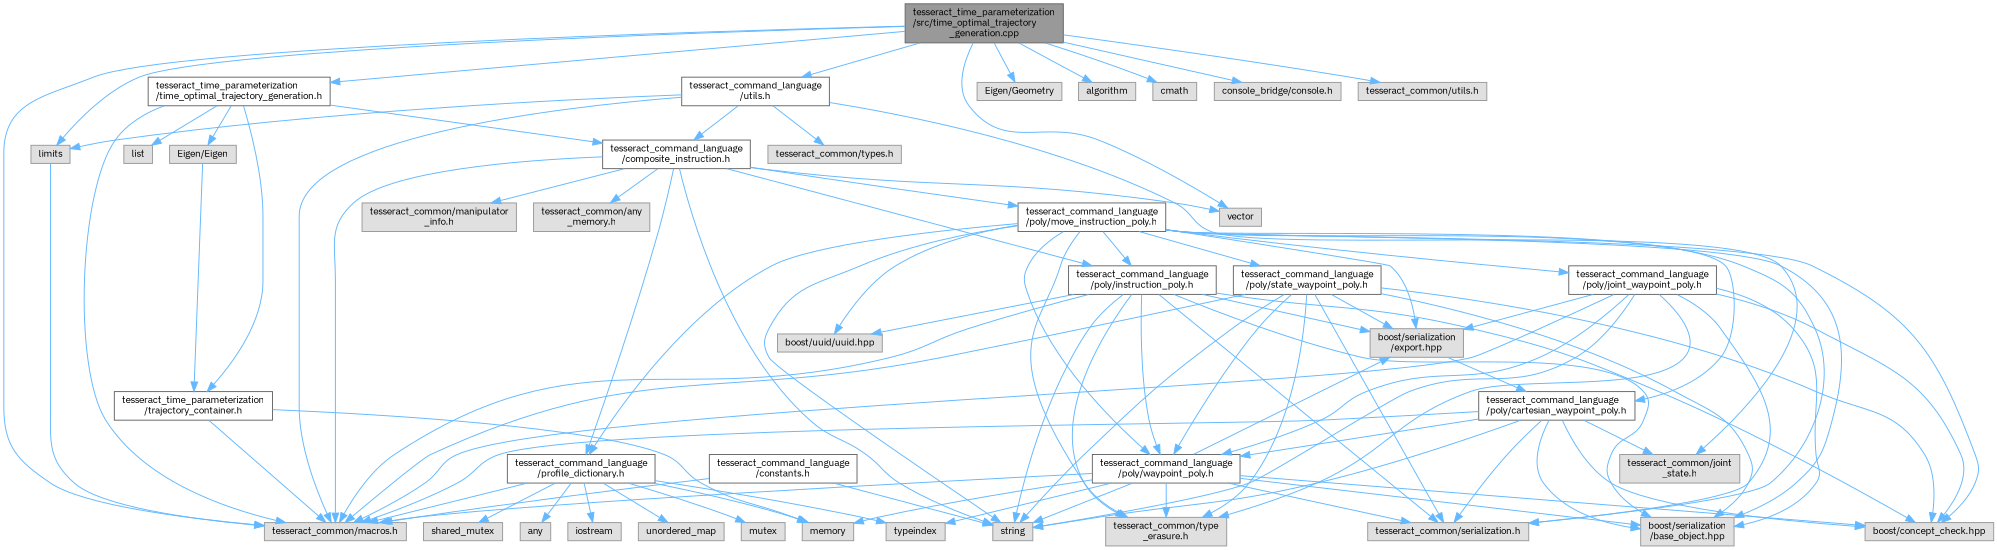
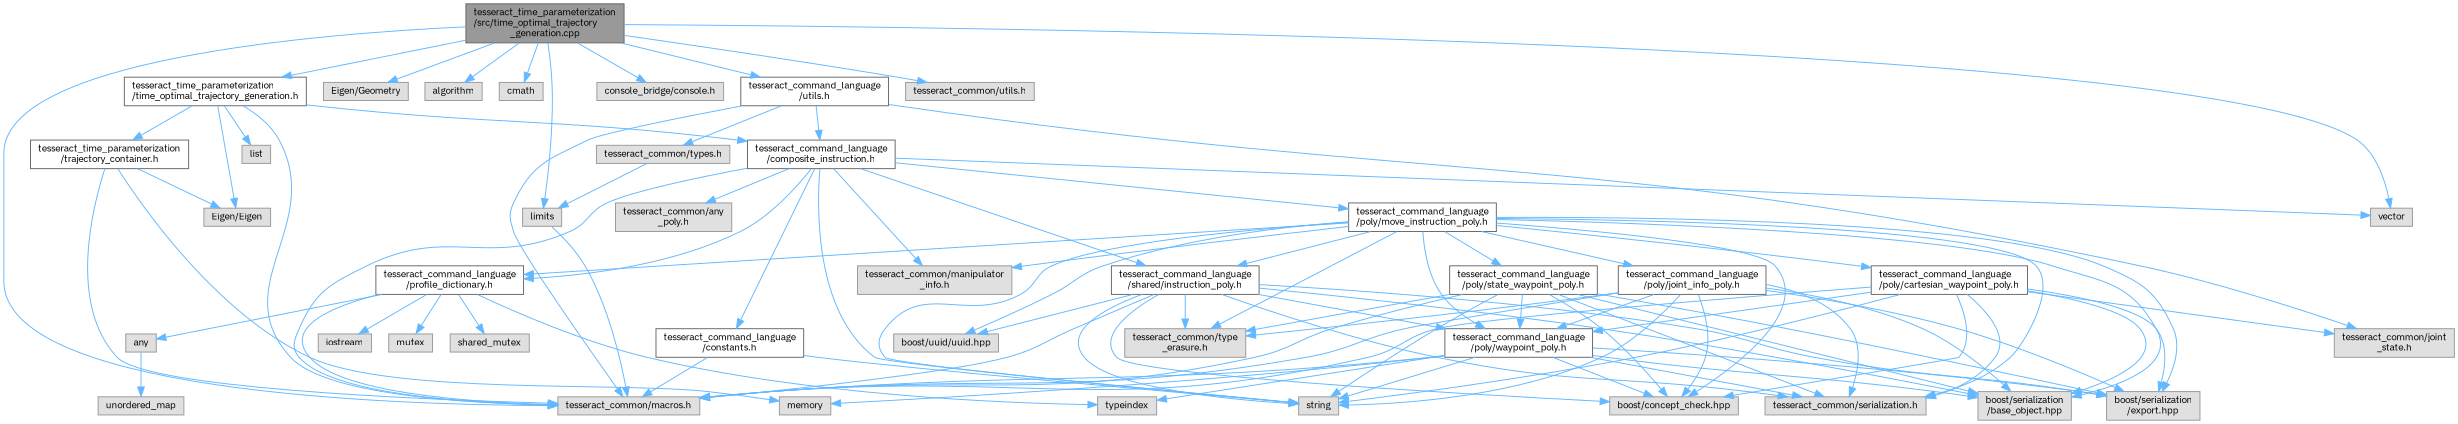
(410, 110) -> (607, 184)
(592, 217) -> (674, 217)
none -> (778, 244)
none -> (1185, 246)
(198, 273) -> (174, 186)
(1142, 280) -> (1185, 280)
(1643, 280) -> (1692, 280)
(1472, 368) -> (2130, 312)
(1166, 495) -> none
(727, 499) -> none
(640, 505) -> (141, 362)
